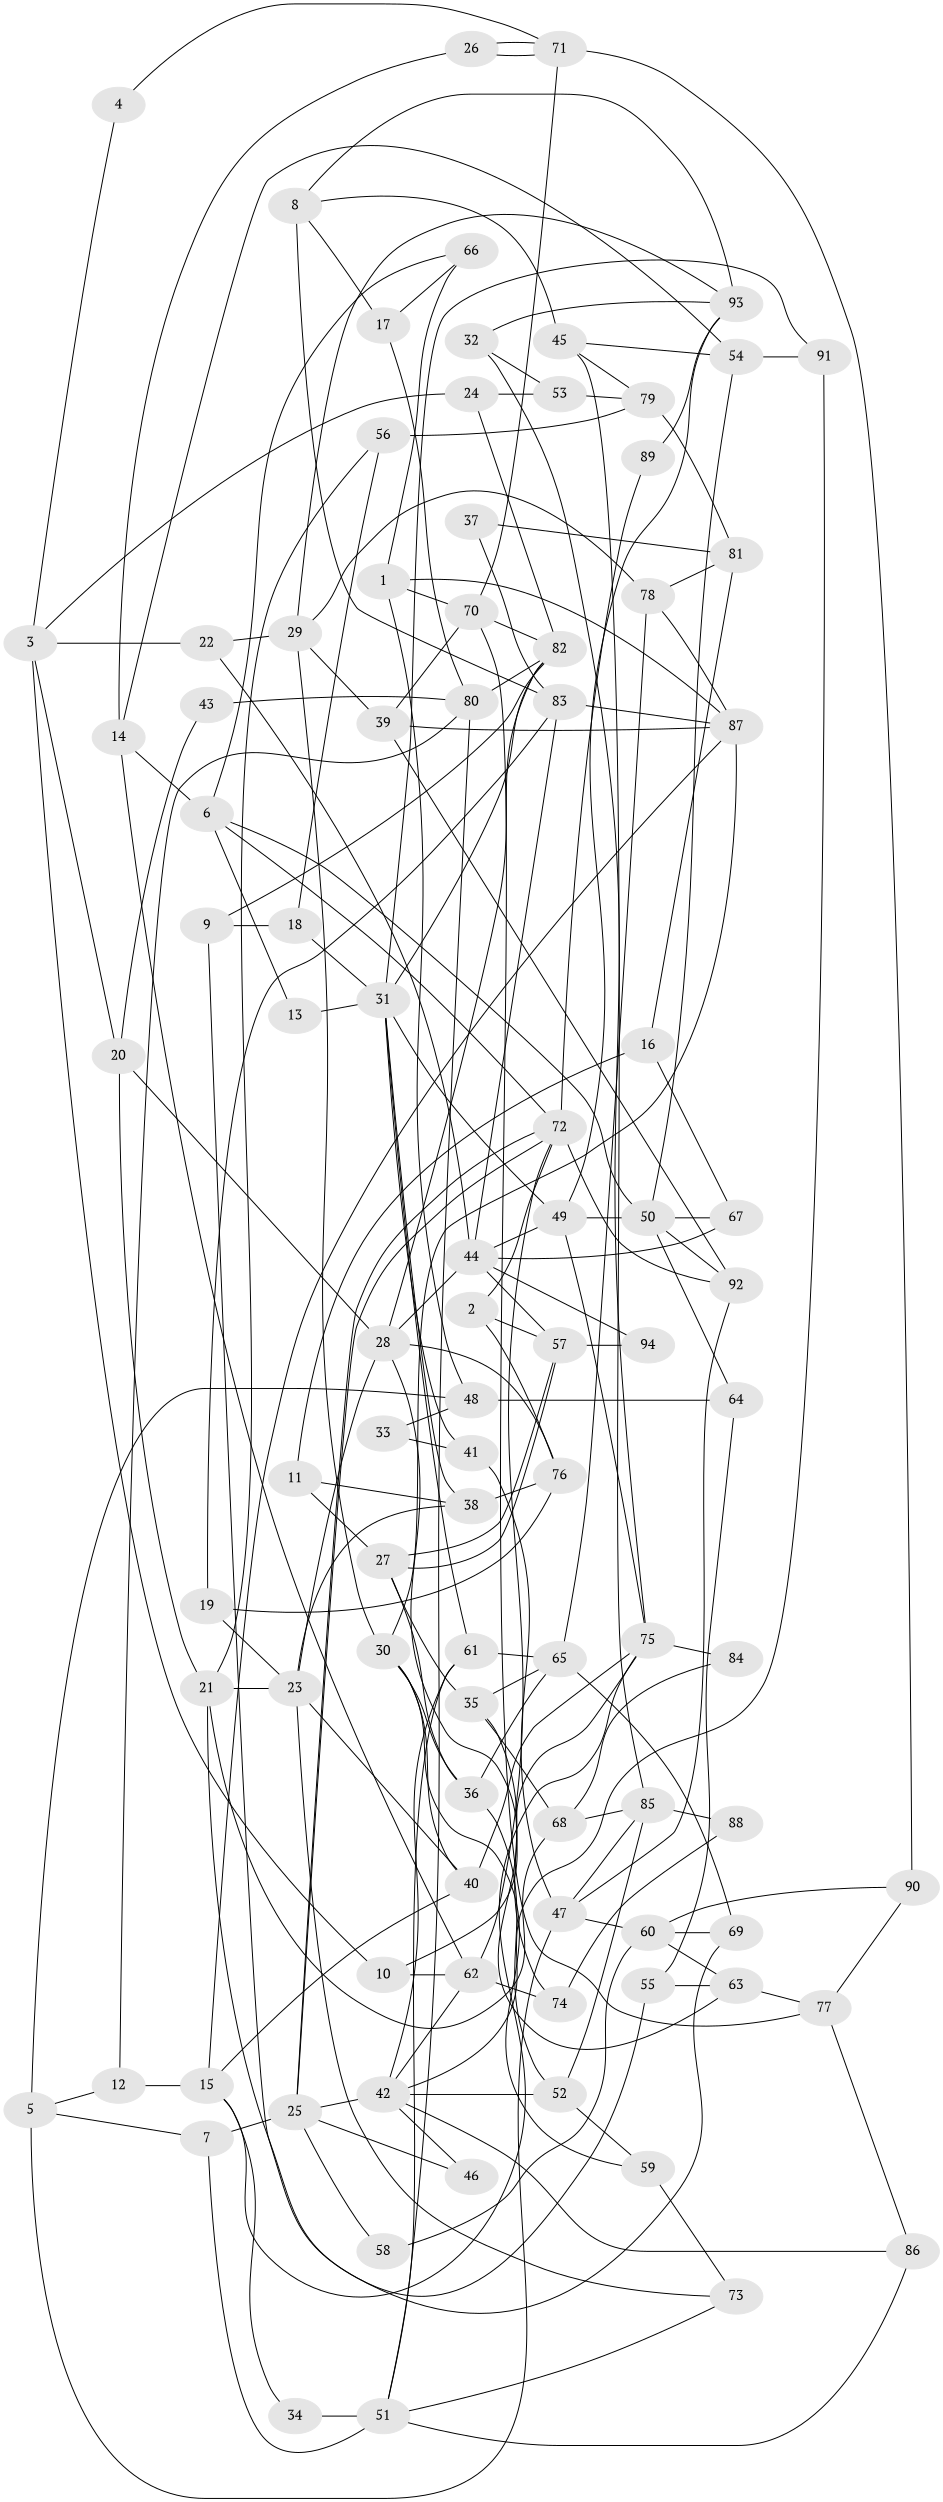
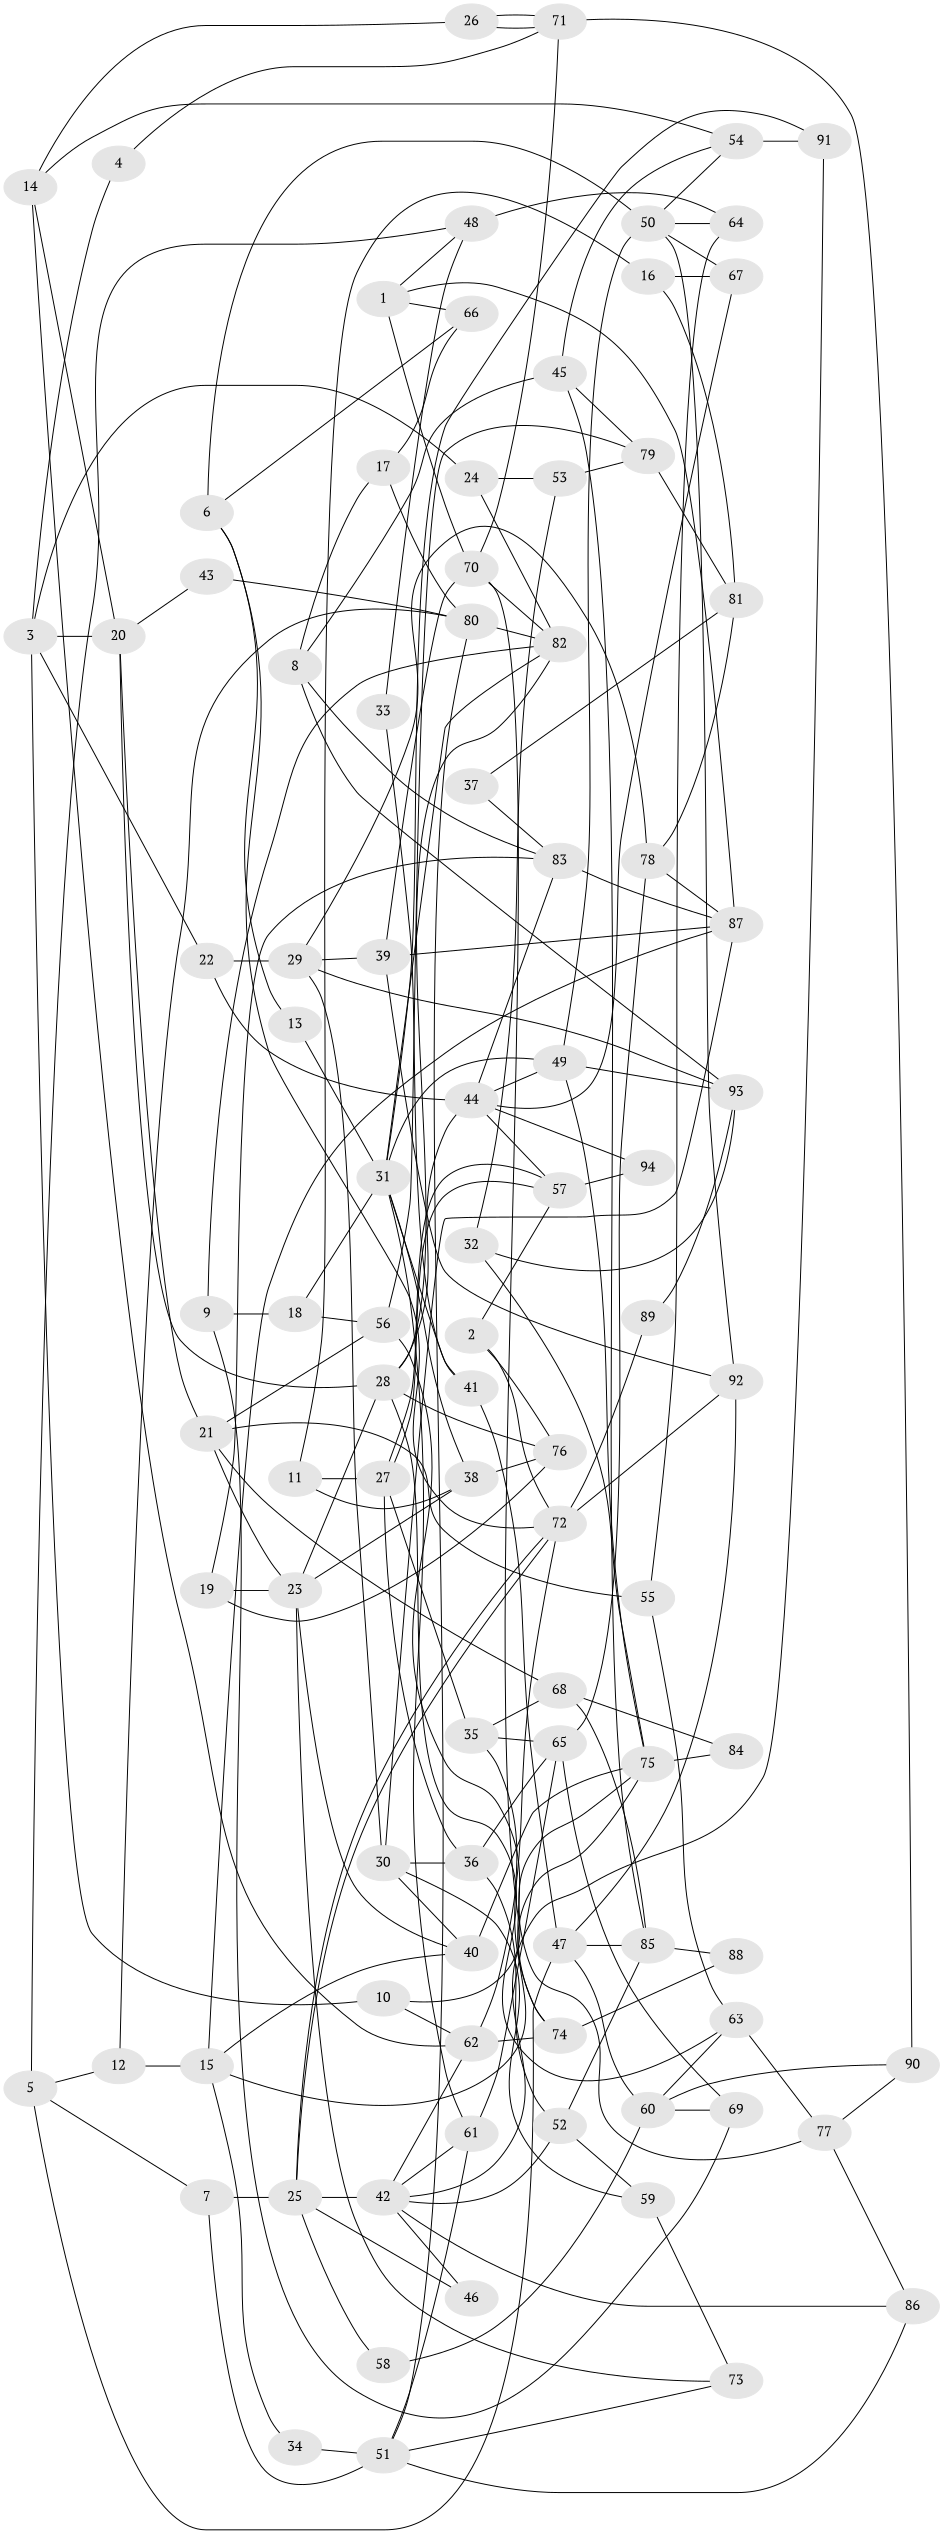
(163, 776) -> (75, 412)
none -> (432, 1731)
